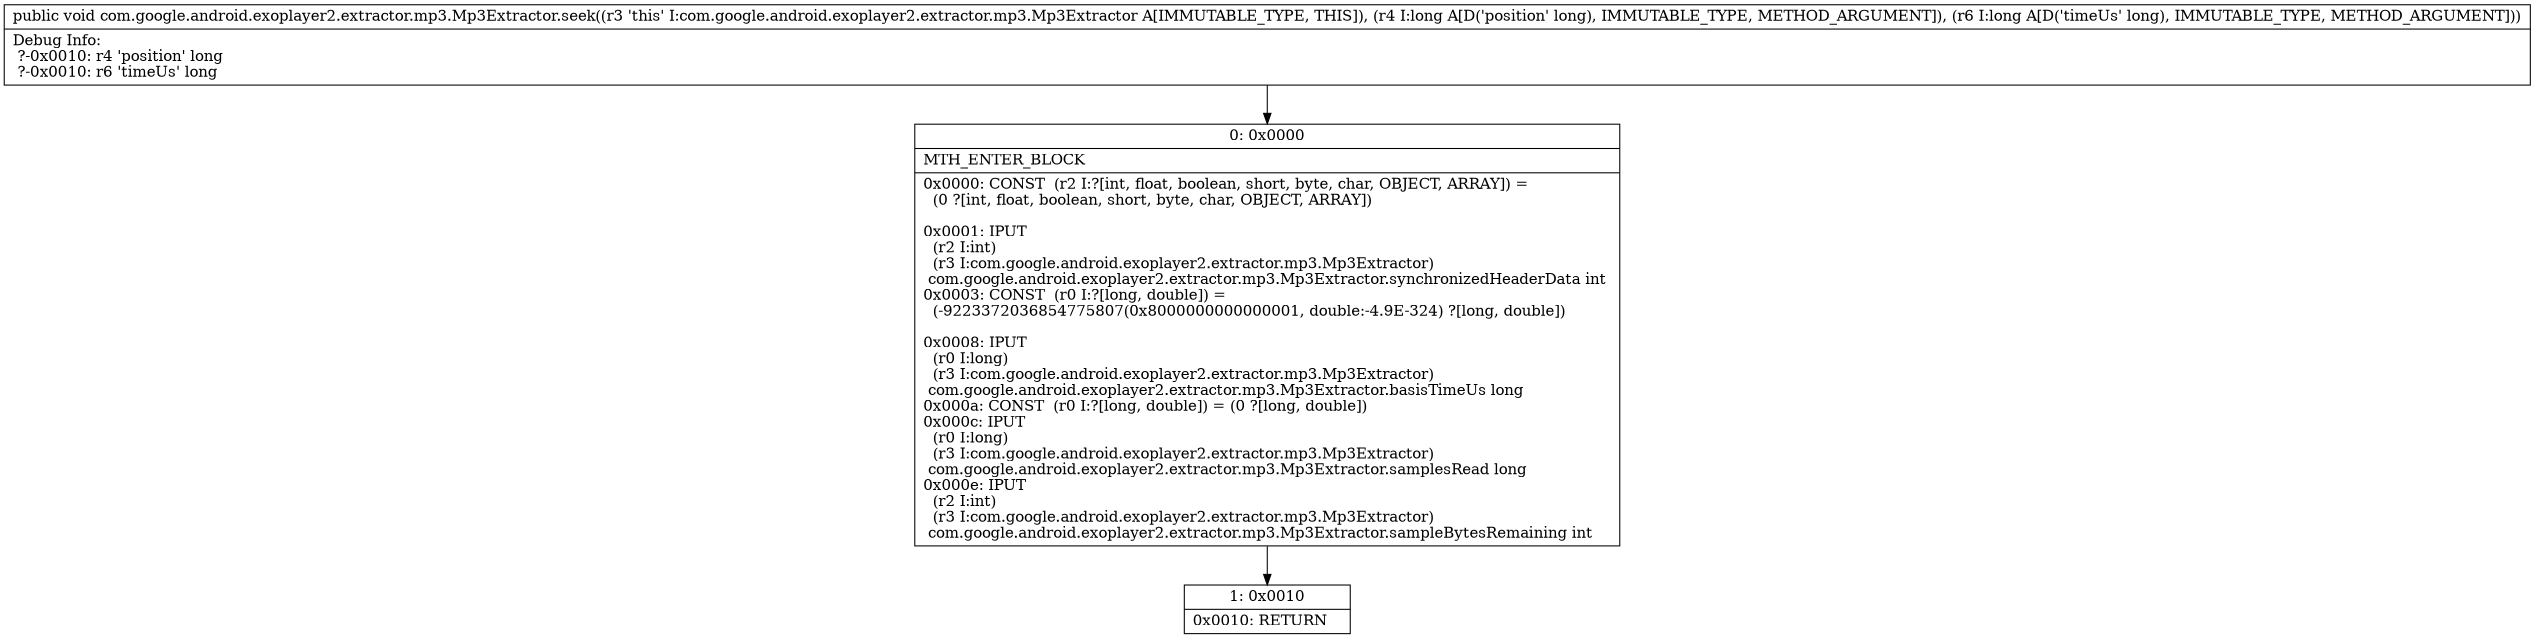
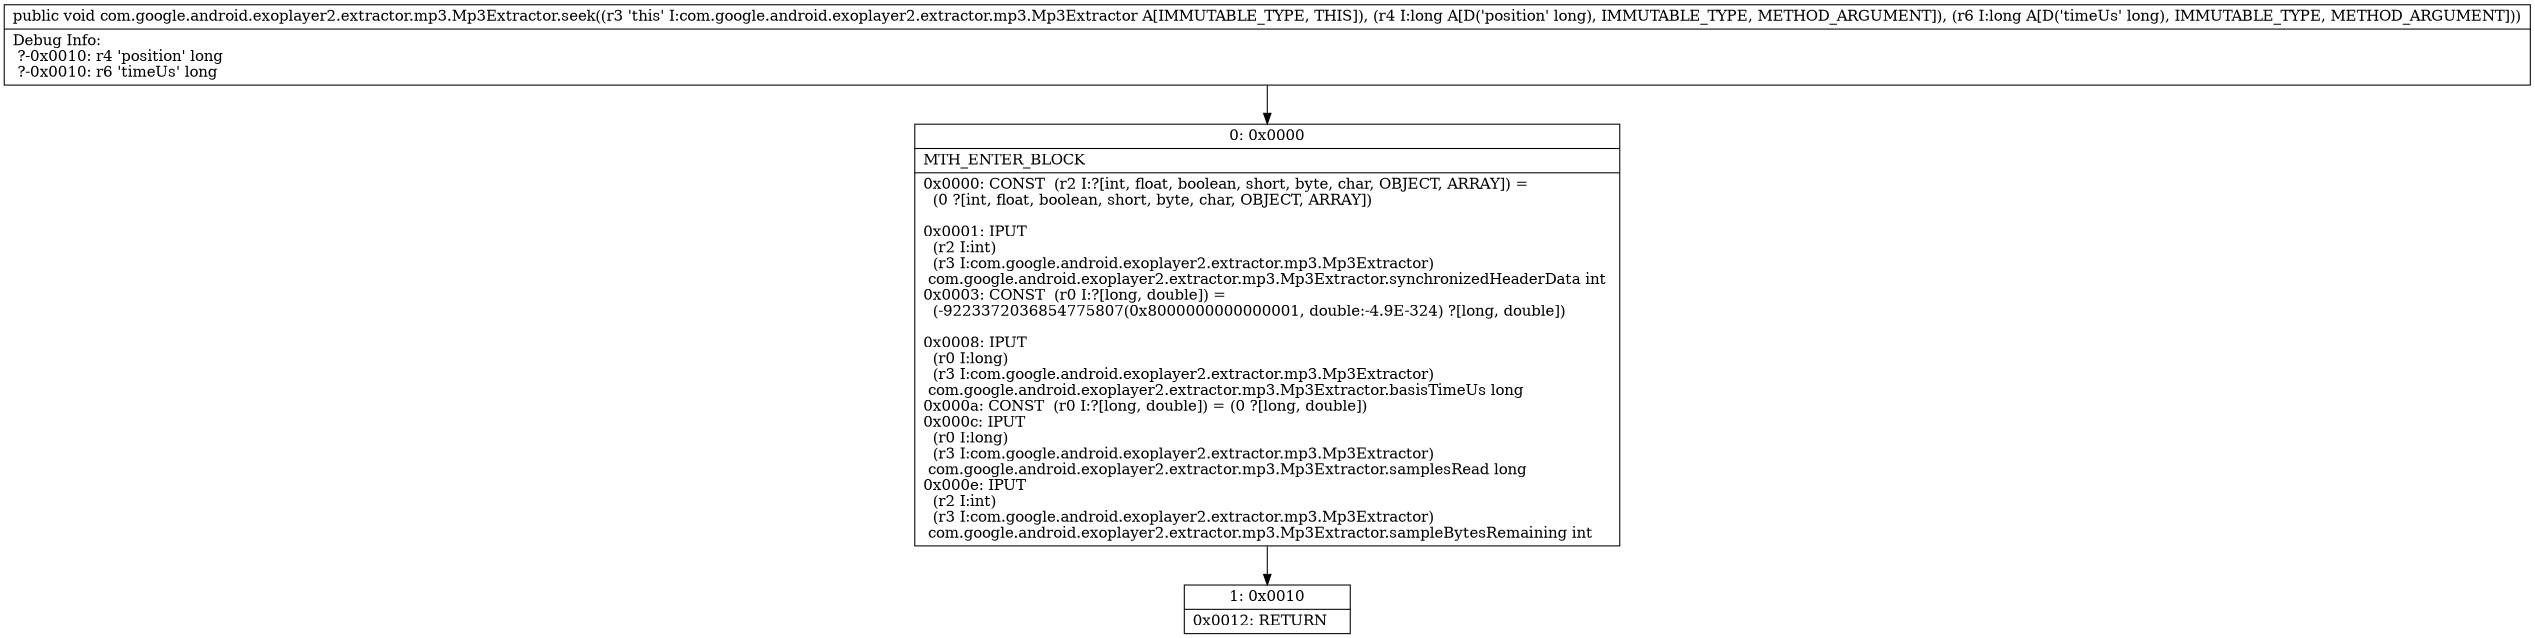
(1267, 621) -> (1267, 621)
